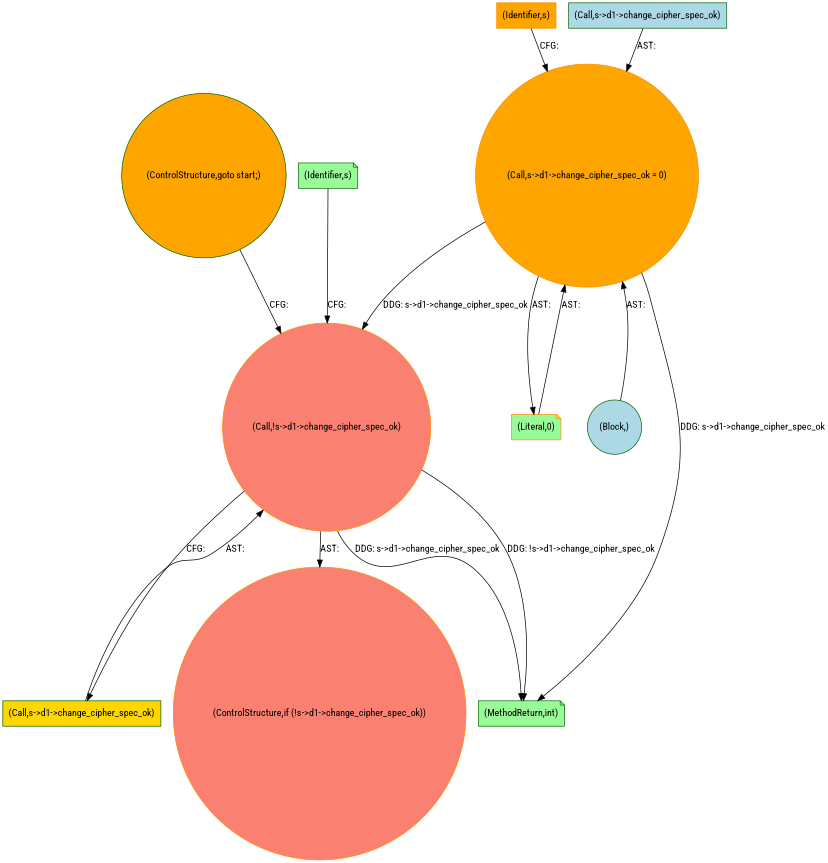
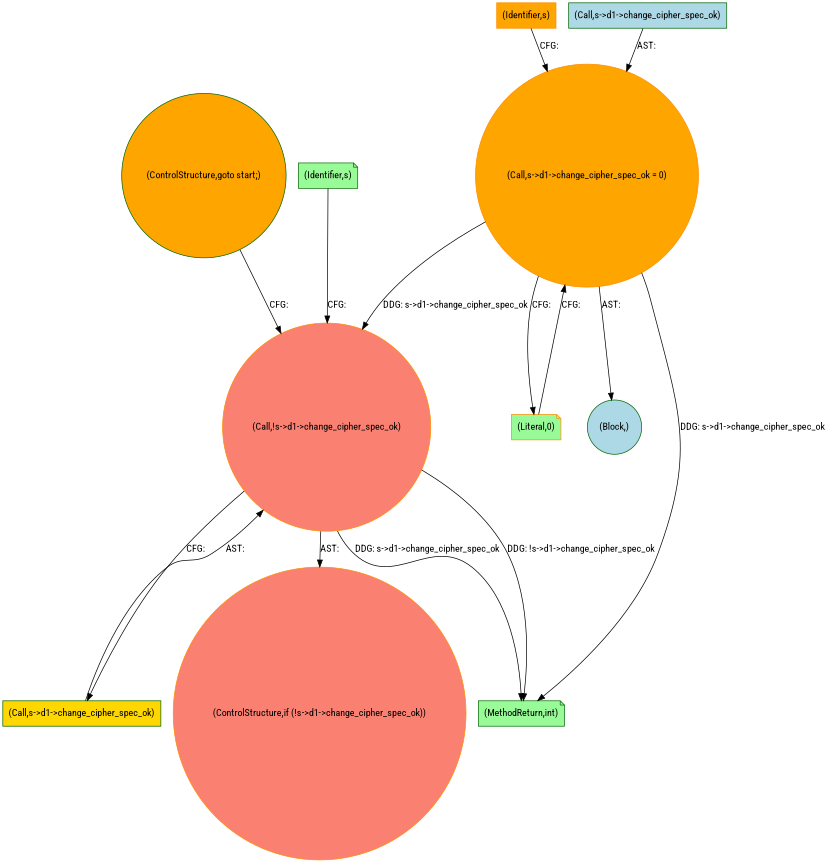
(543, 305) -> (543, 305)
(572, 305) -> (572, 305)
(628, 345) -> (605, 340)
